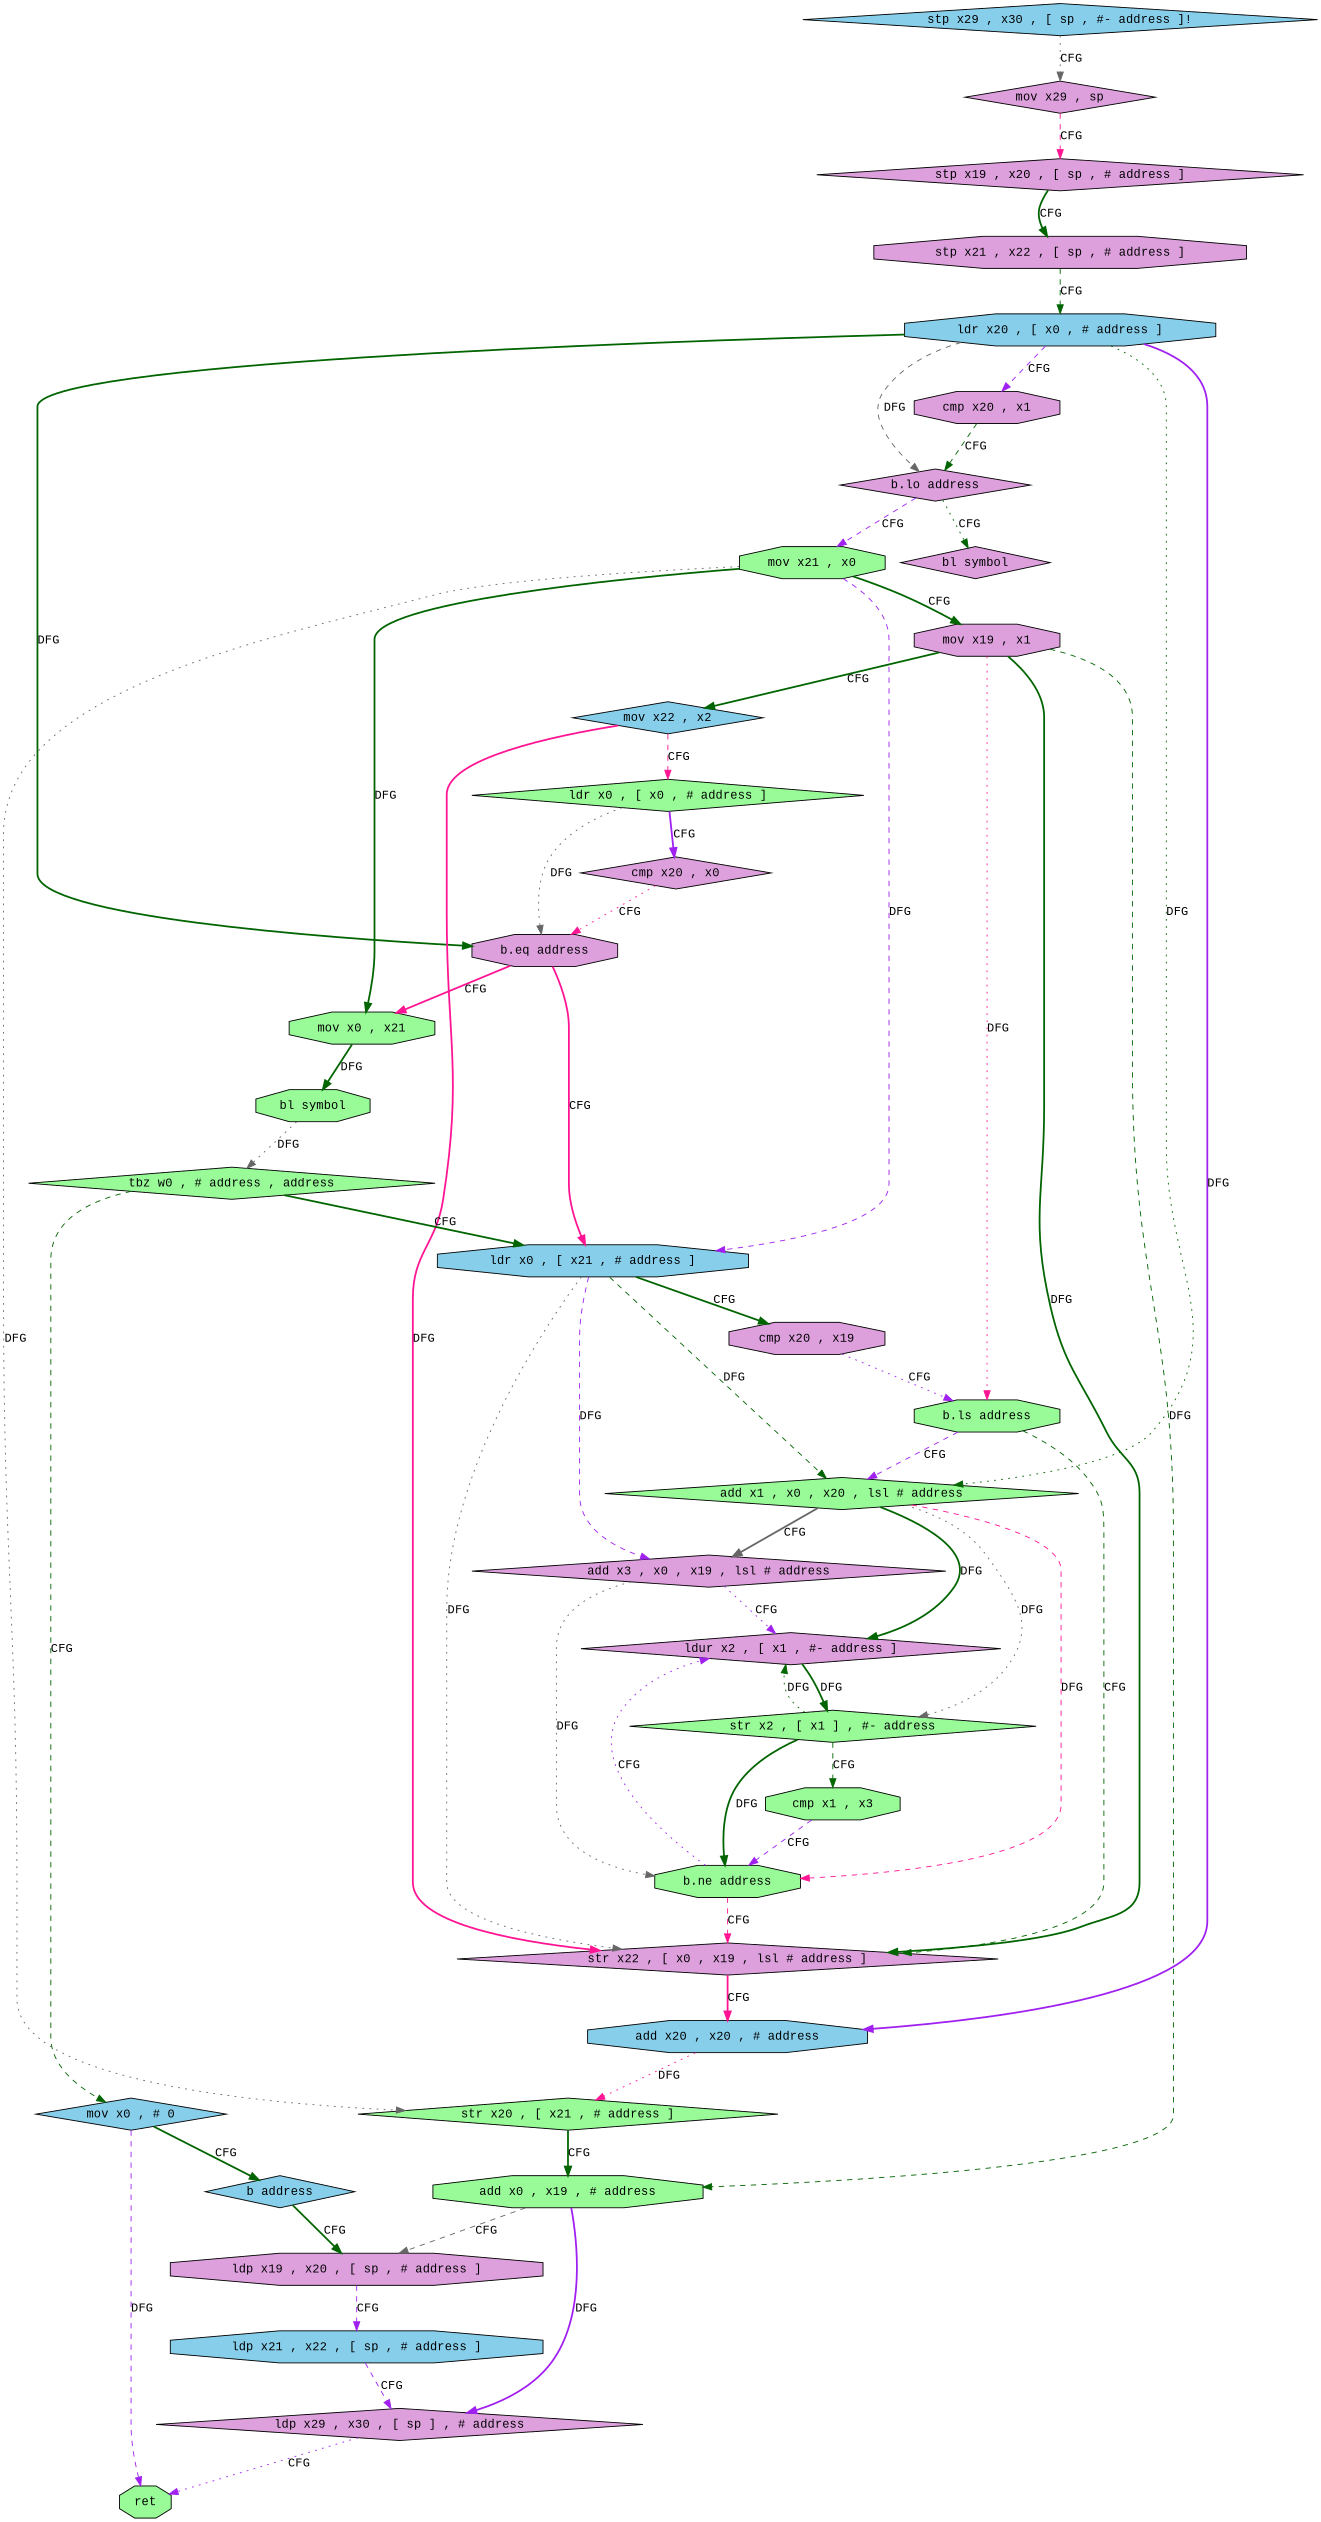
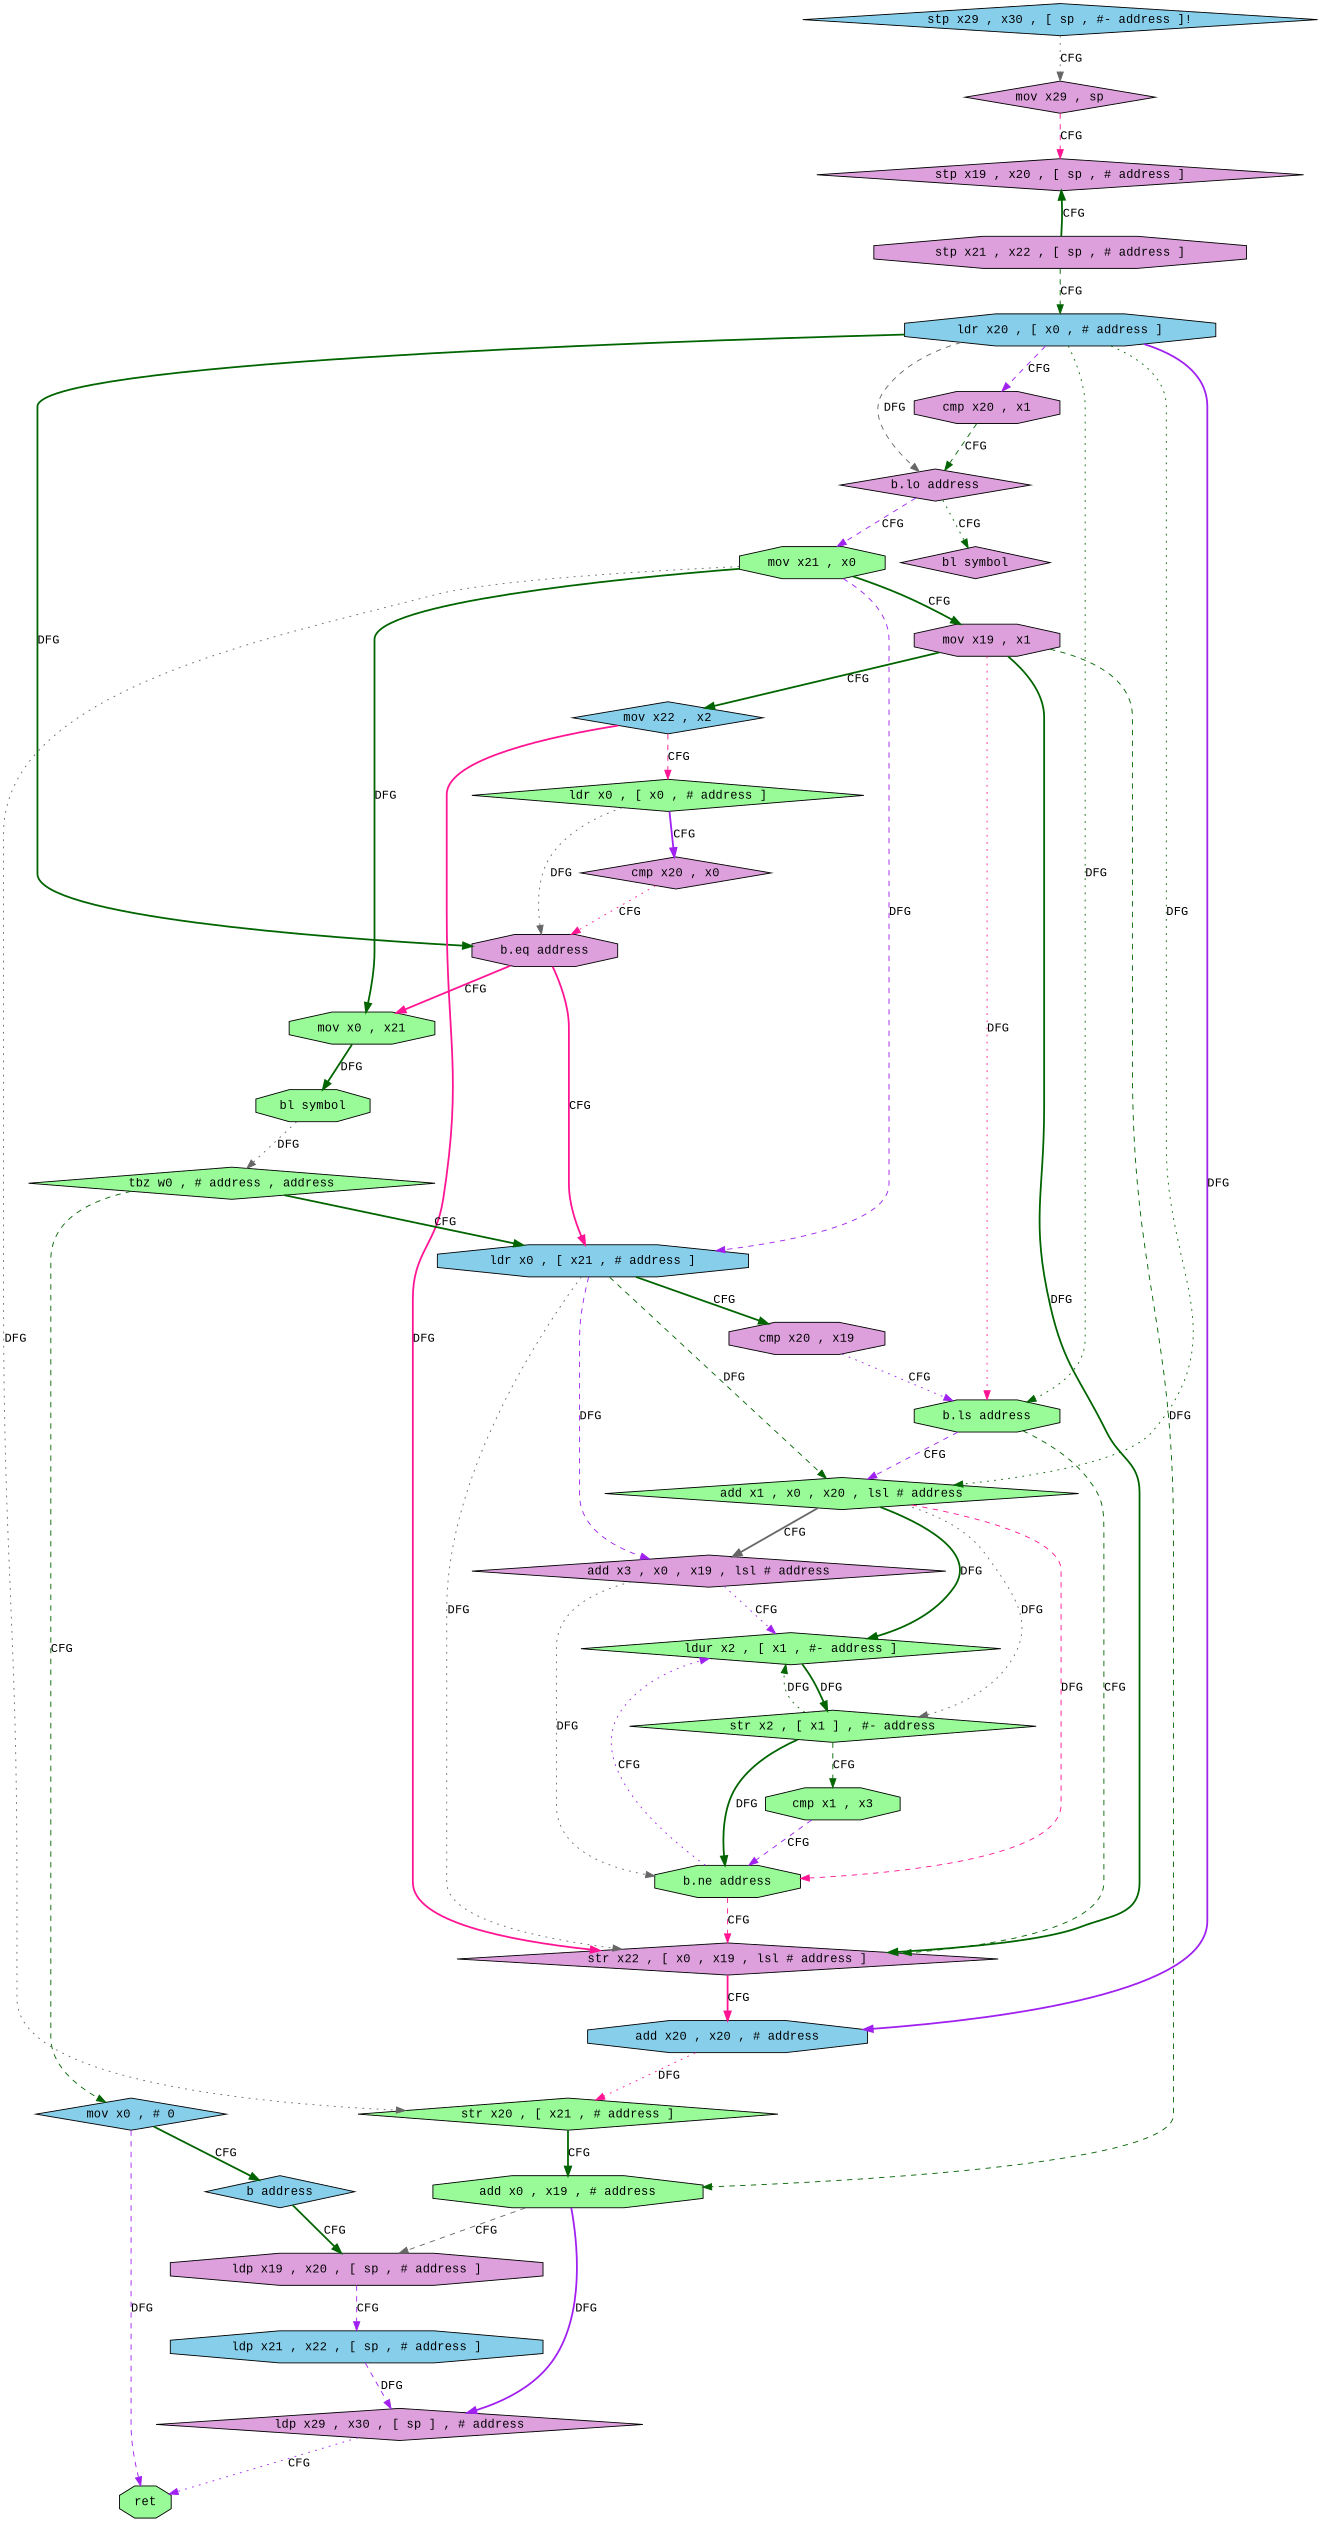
(1039, 209) -> (1062, 218)
none -> (1085, 882)
(791, 1649) -> (791, 1649)
(392, 2386) -> (392, 2386)
